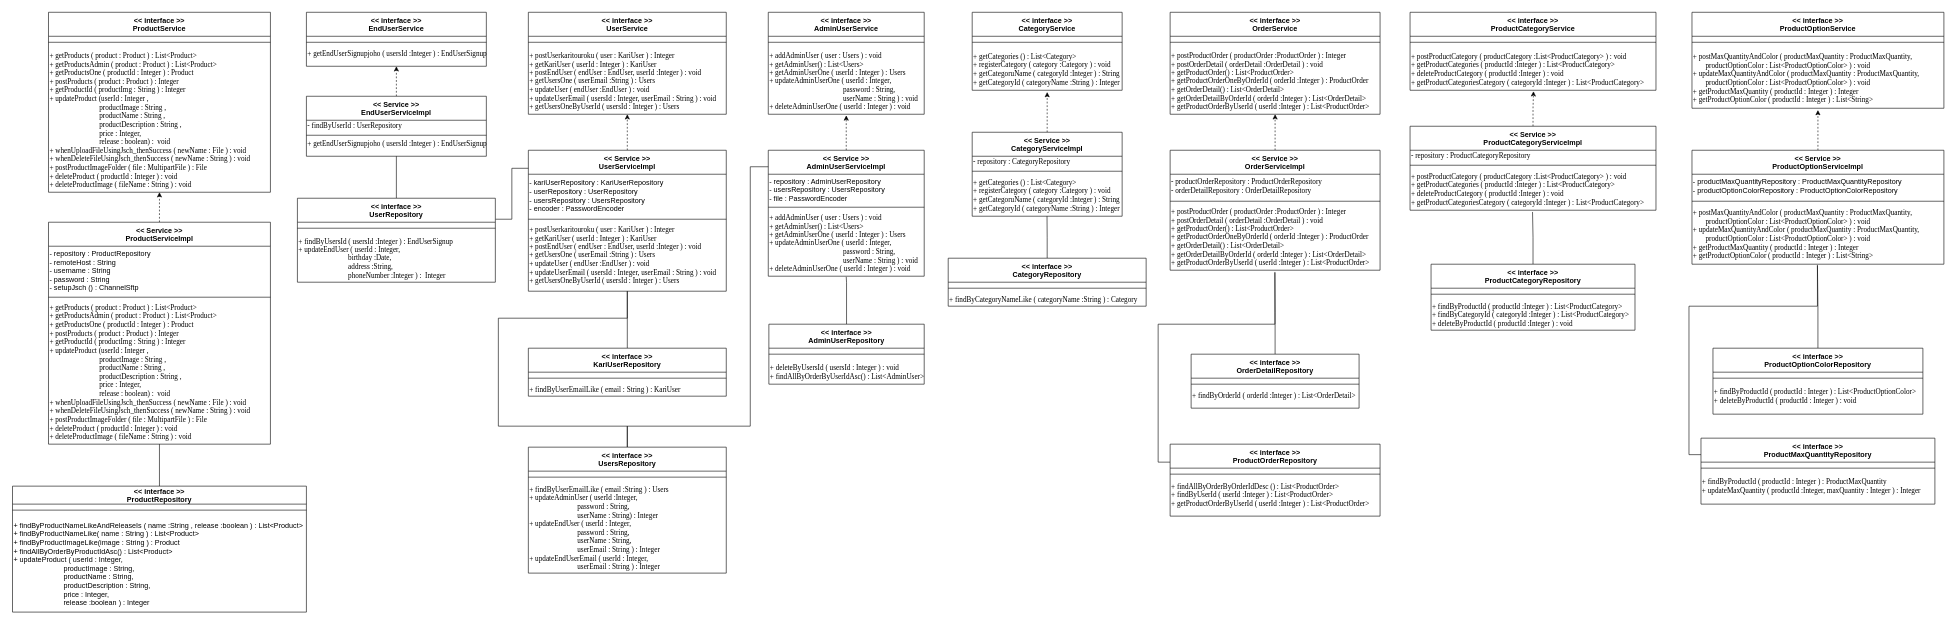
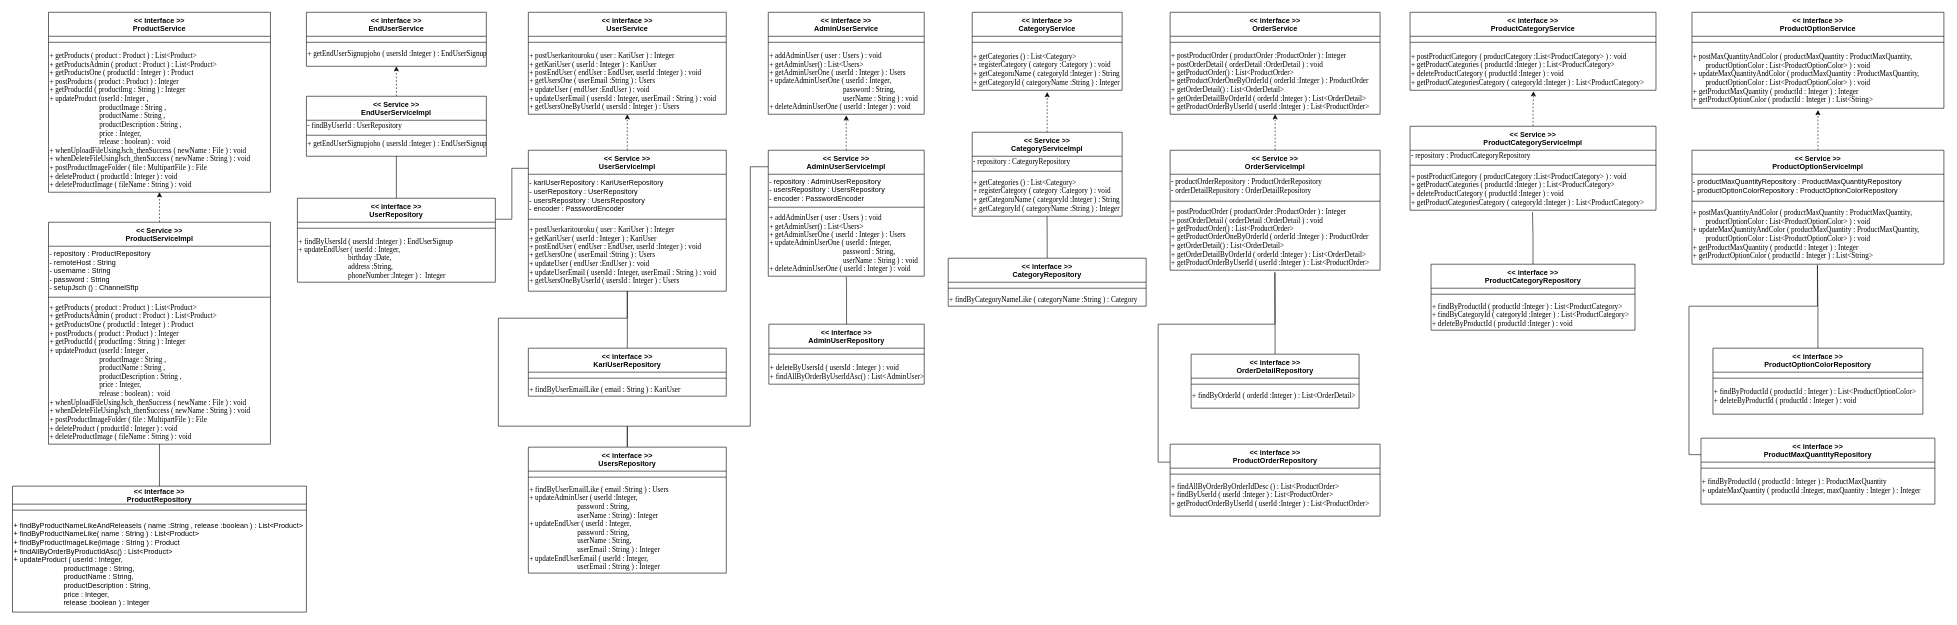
(835, 190) -> (835, 190)
